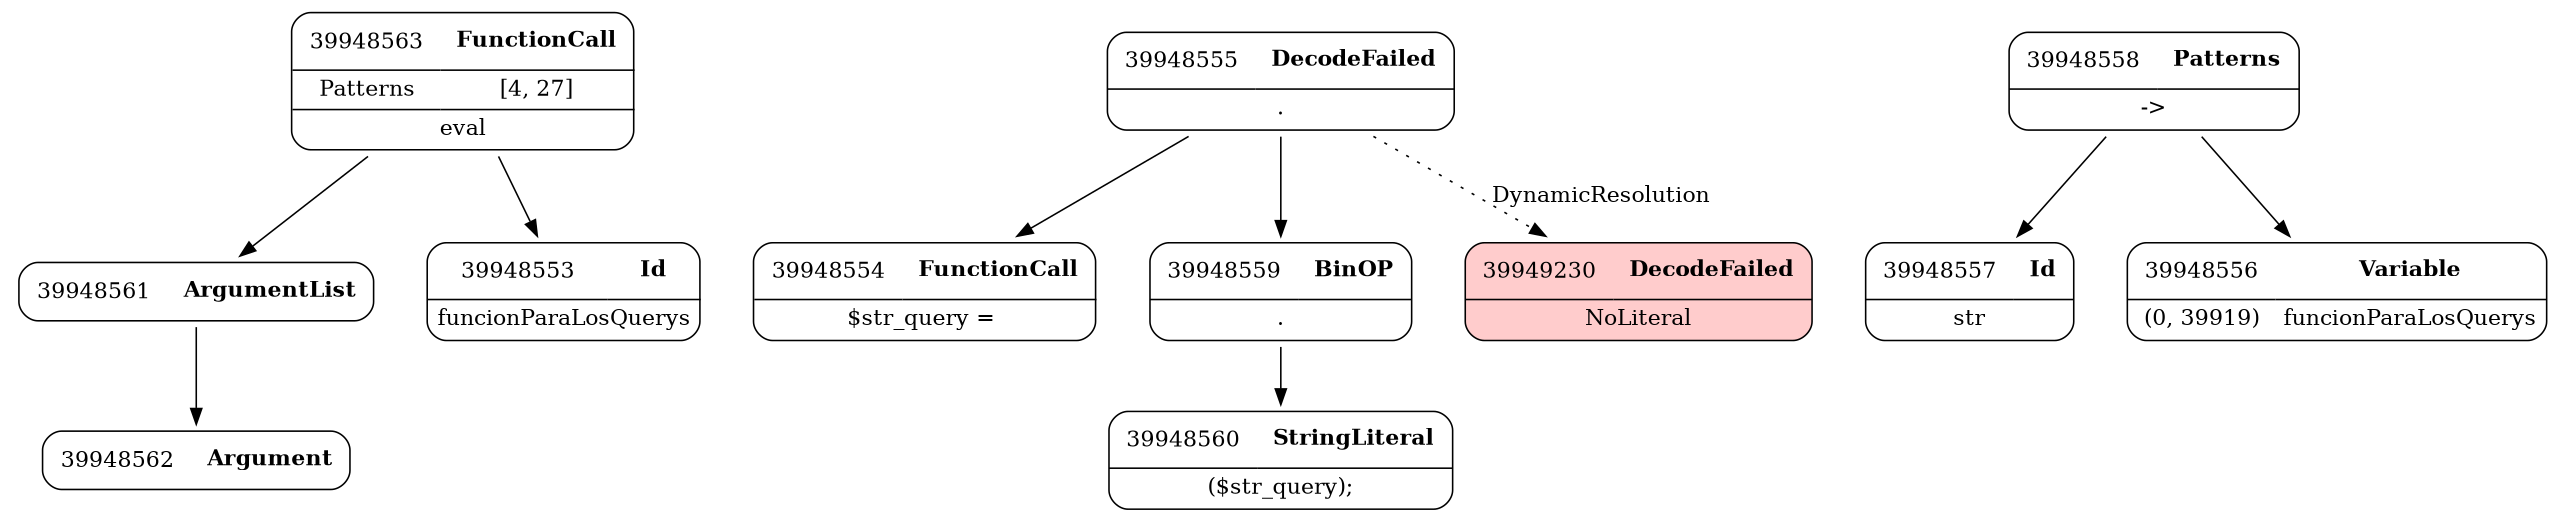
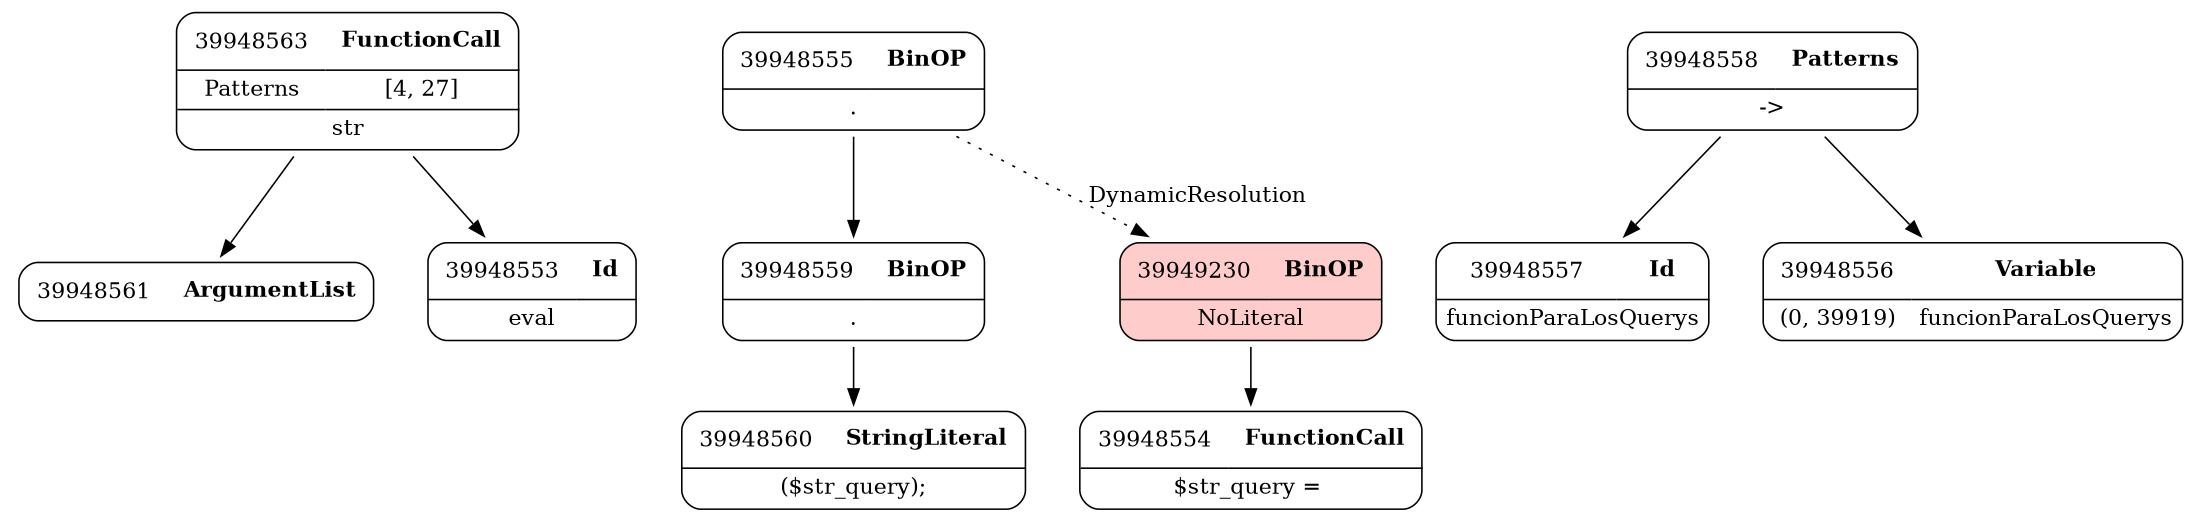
(1354, 59) -> (927, 59)
(463, 128) -> (348, 128)
(1110, 182) -> (1251, 368)
(1712, 270) -> (1324, 270)
(564, 318) -> (532, 318)
(1970, 318) -> (1573, 318)
(196, 460) -> none
